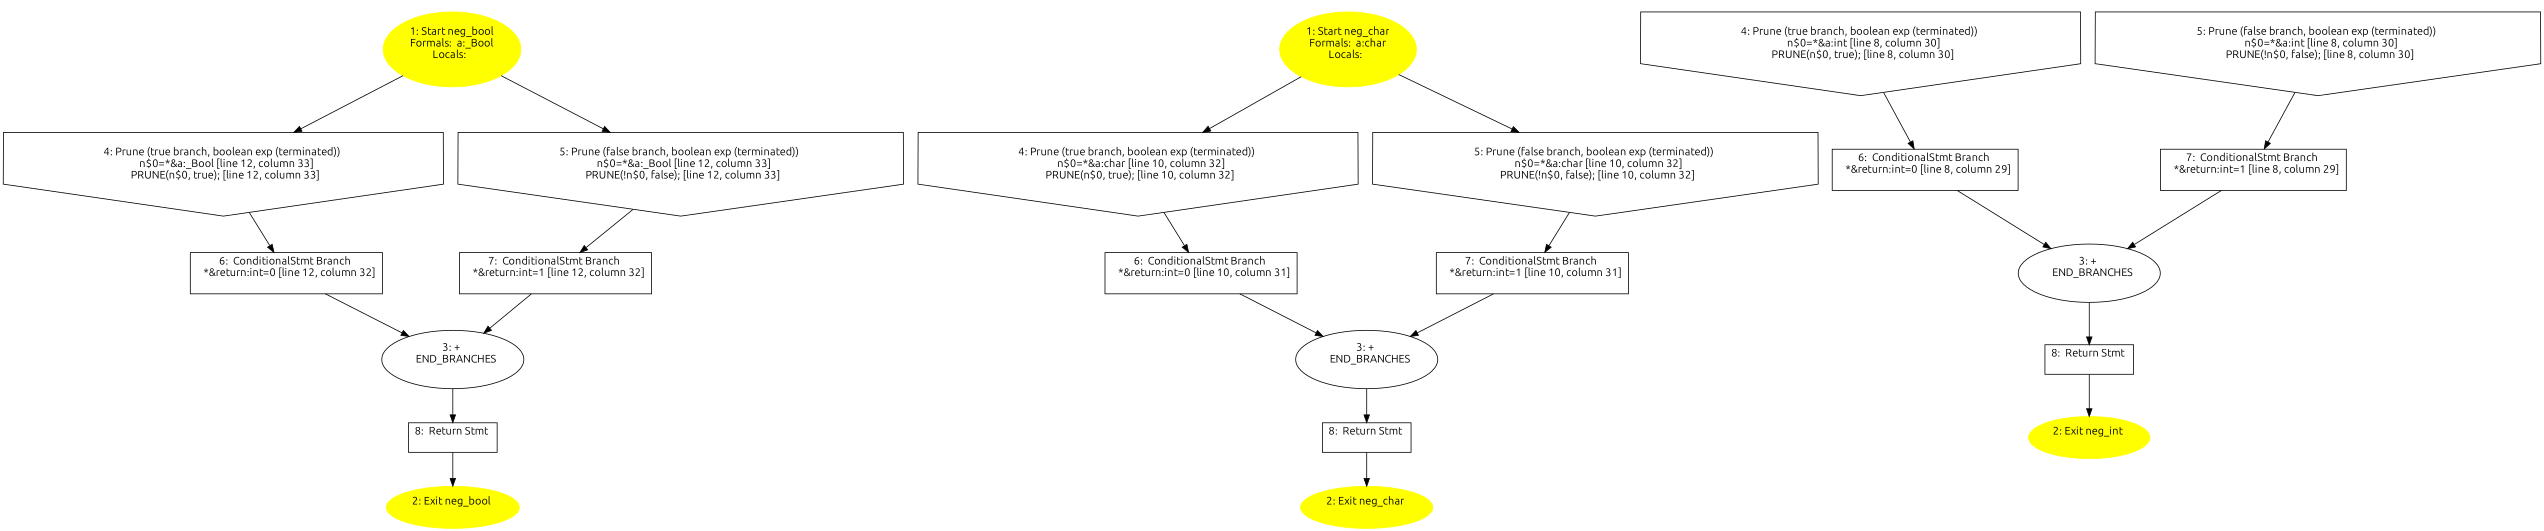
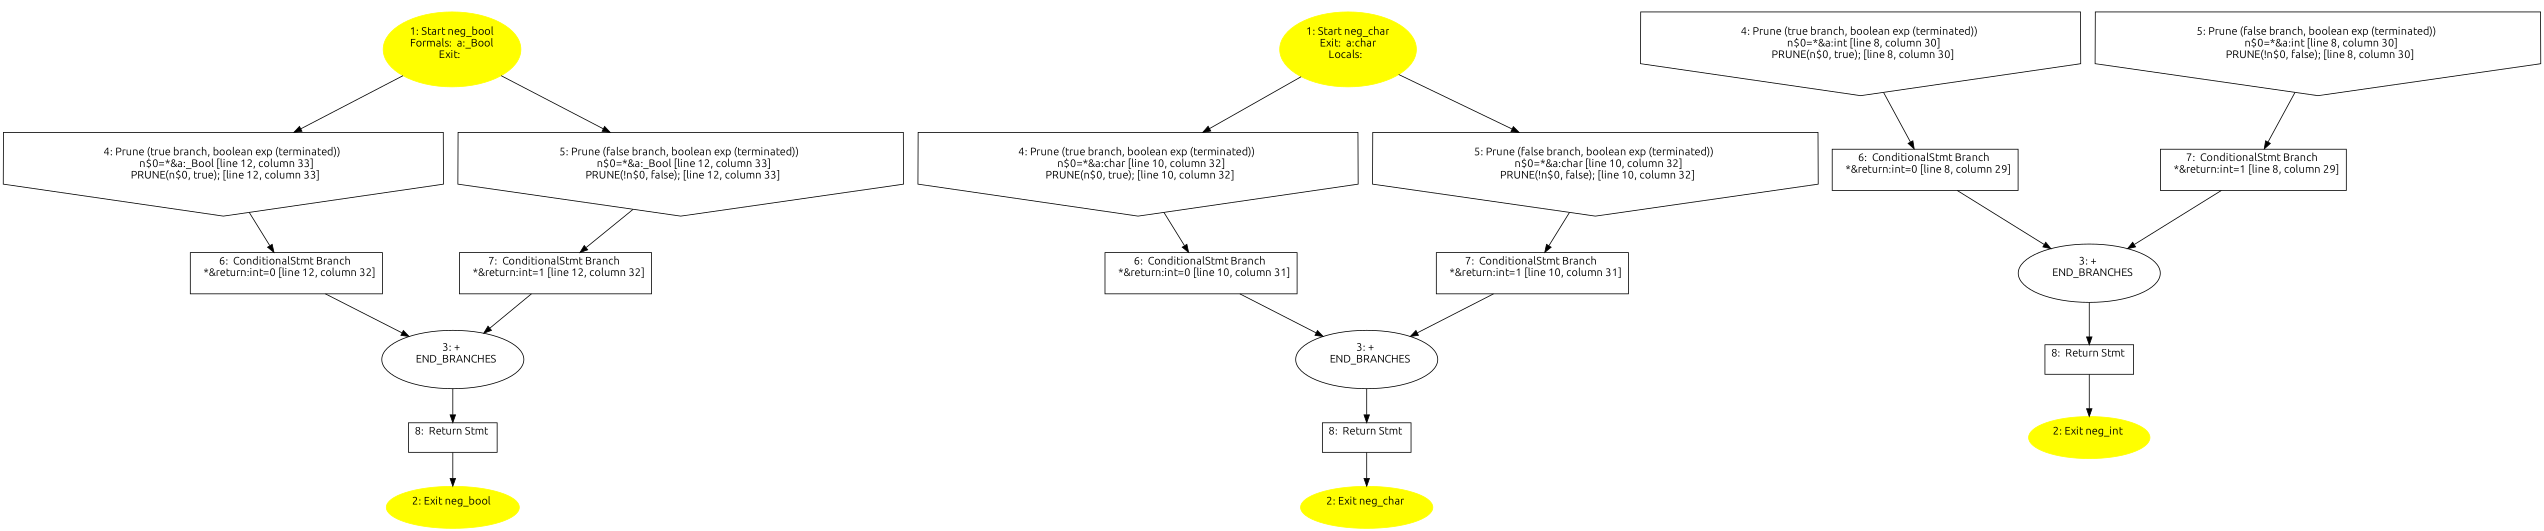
(452, 49) -> (452, 49)
(1348, 49) -> (1348, 49)
